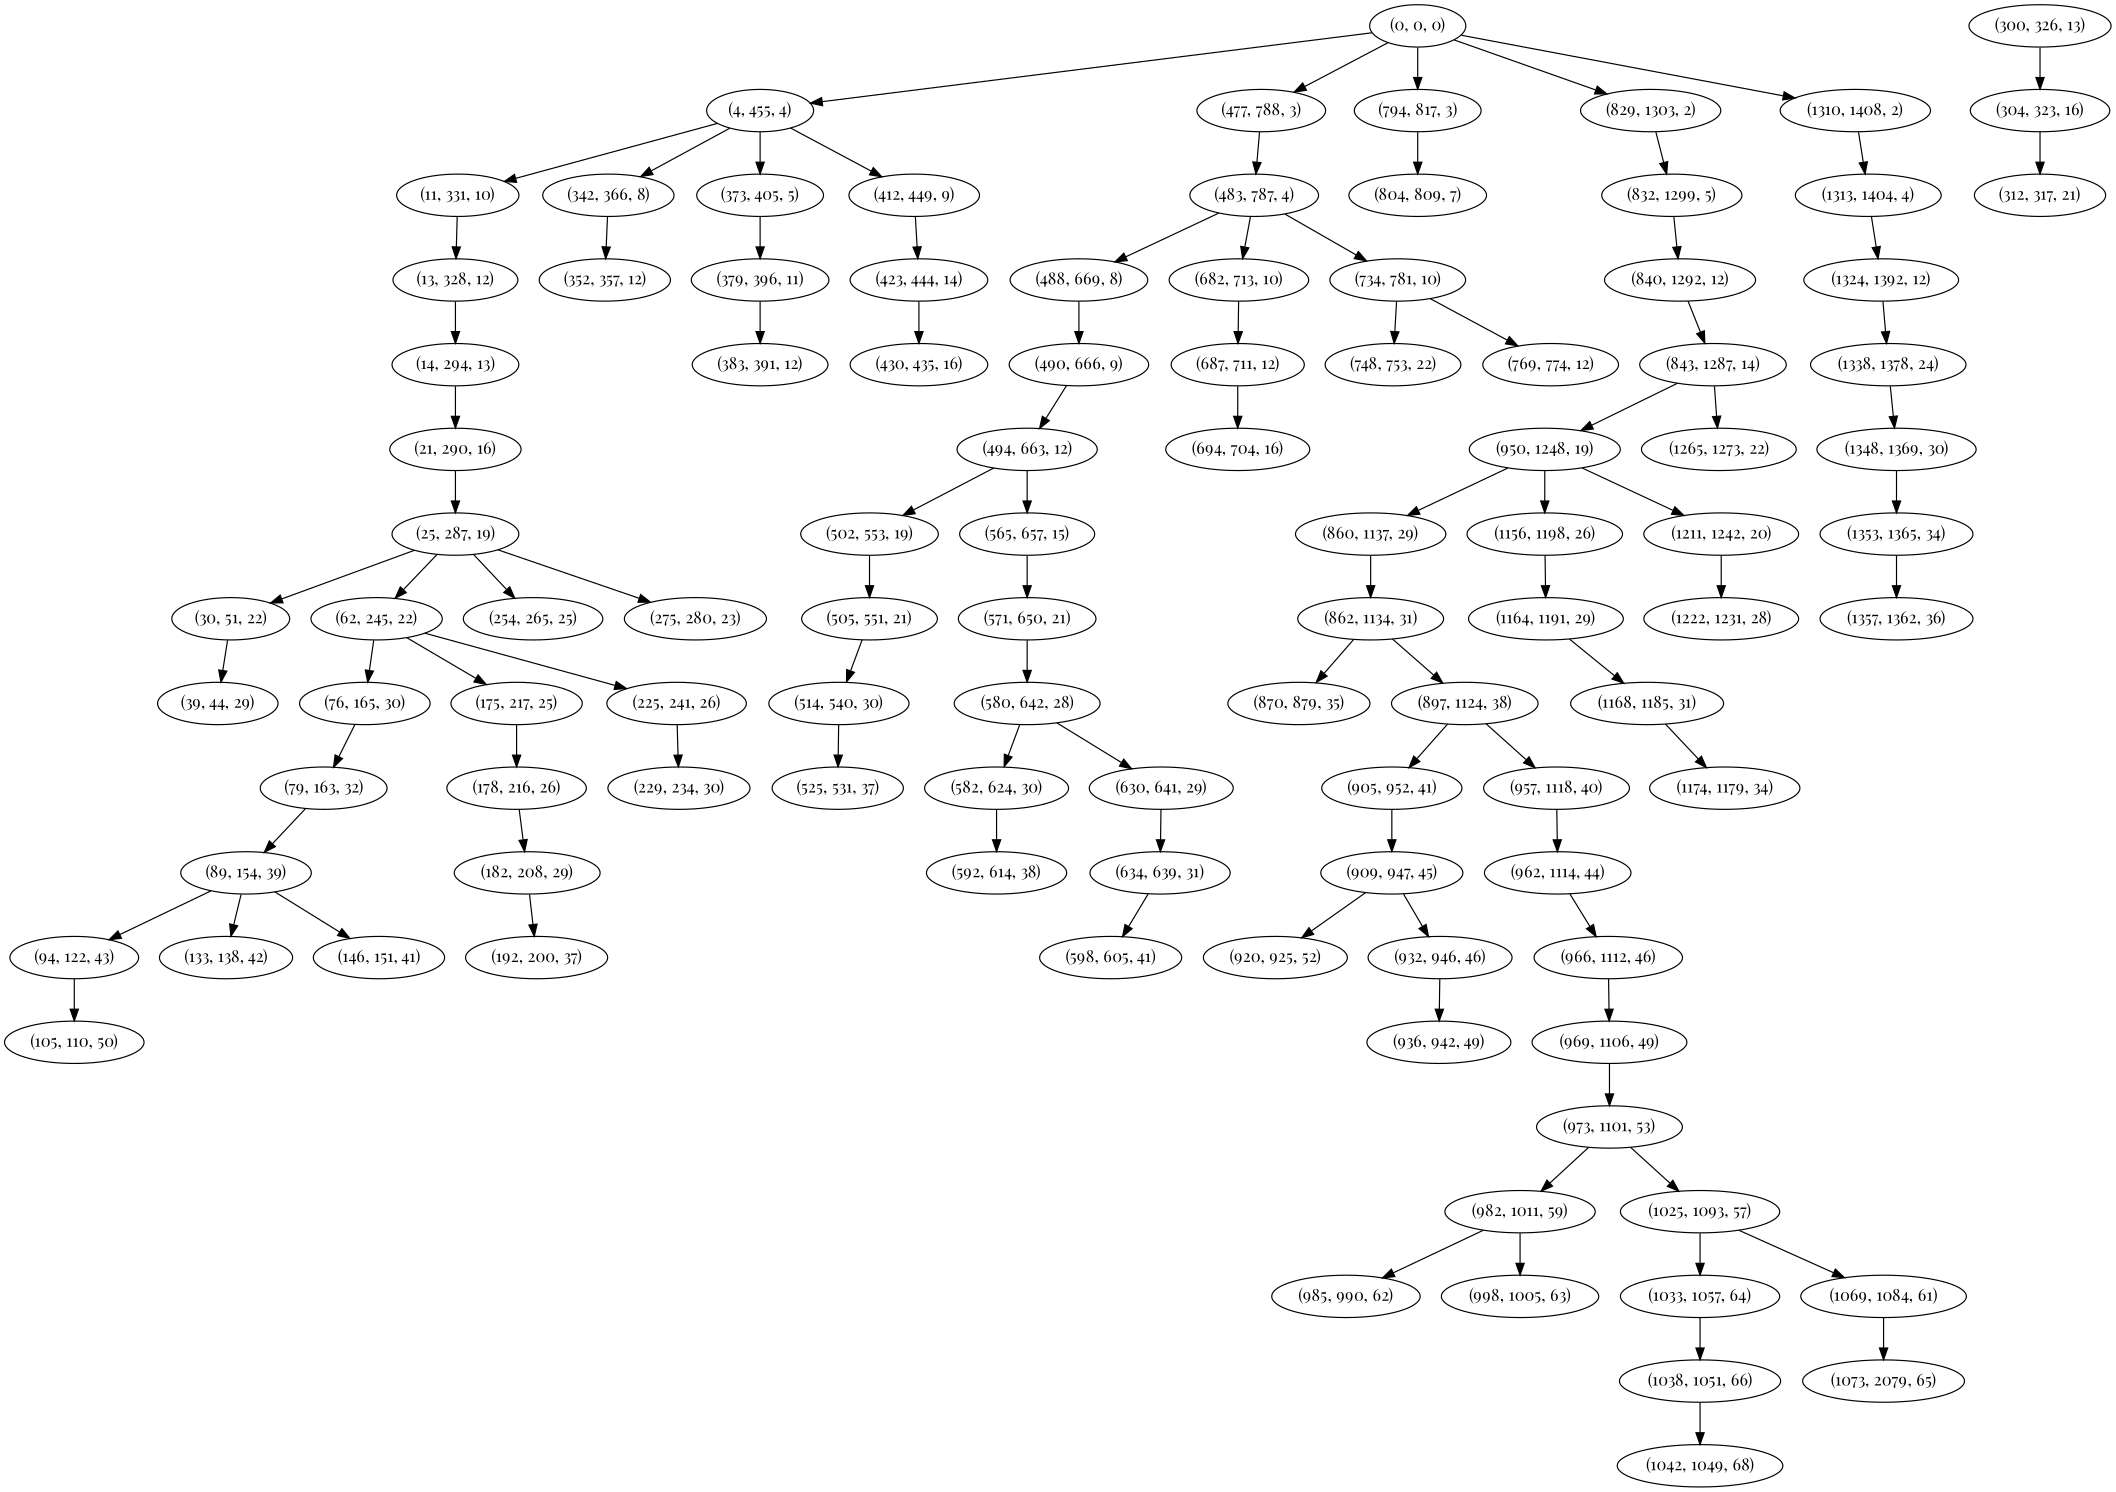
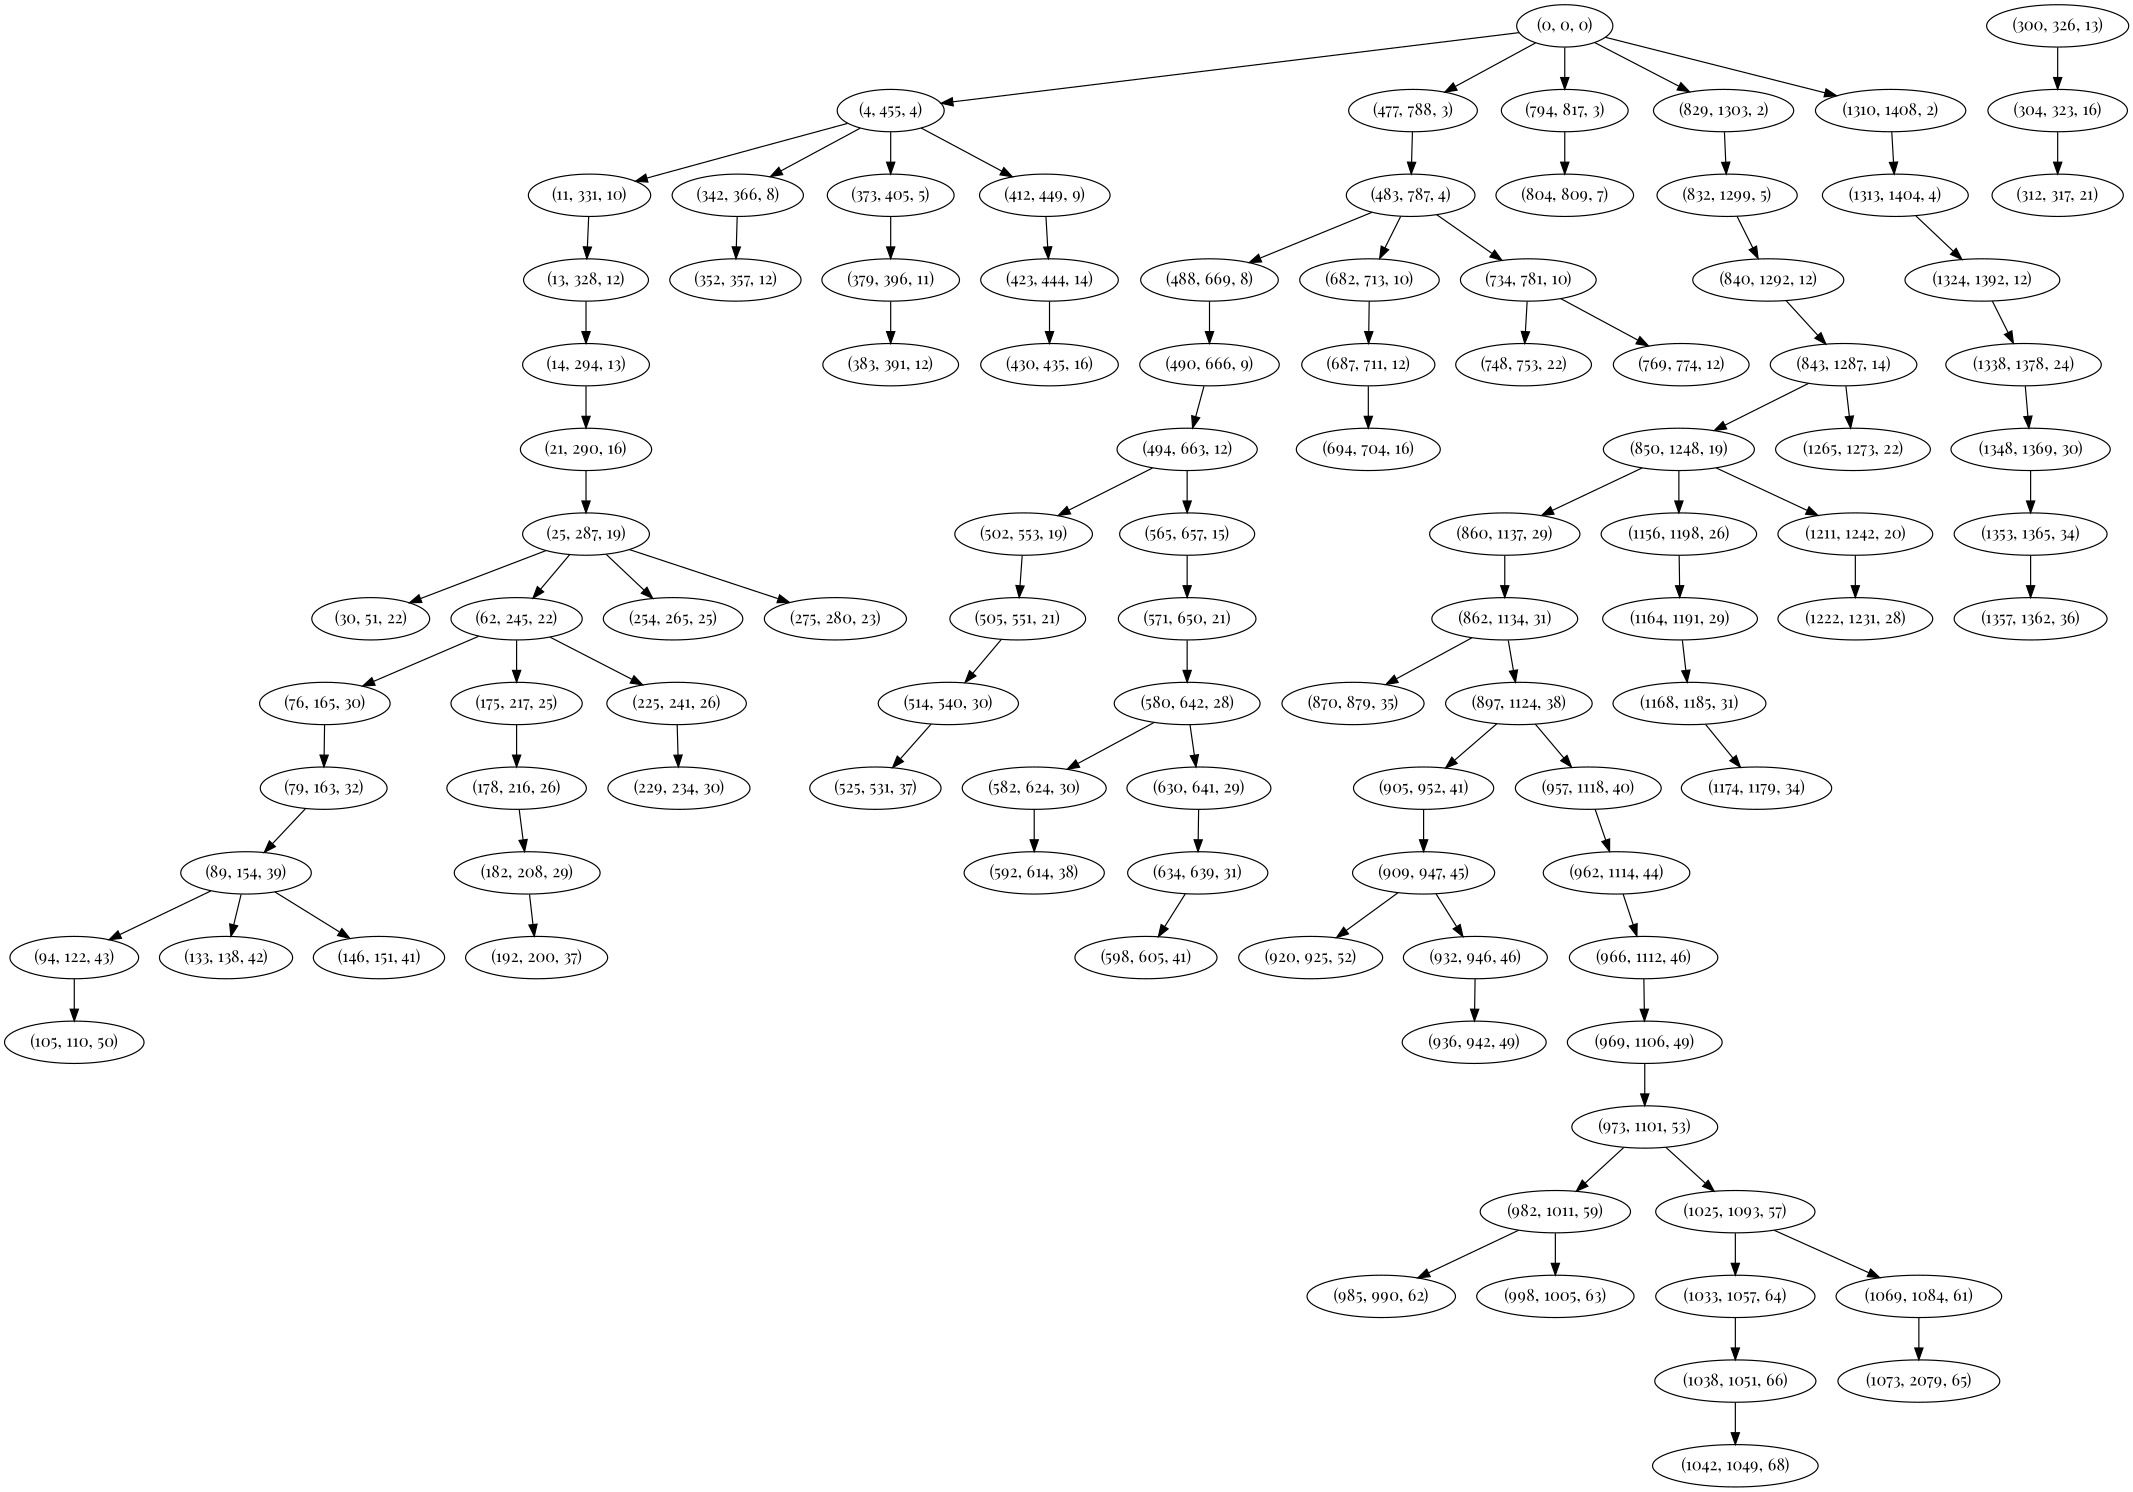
(1545, 449) -> (1679, 449)
(218, 703) -> none
